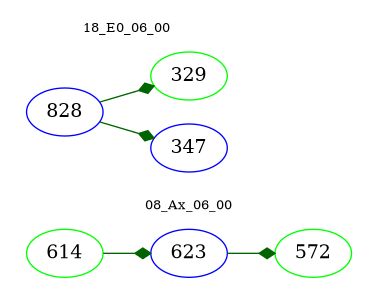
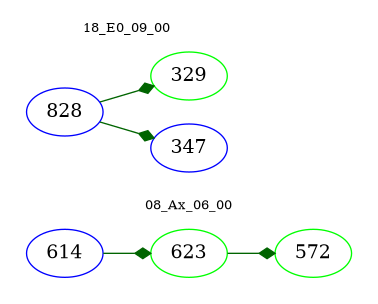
(127, 29) -> (127, 29)
(65, 253) -> (65, 253)
(189, 253) -> (189, 253)
